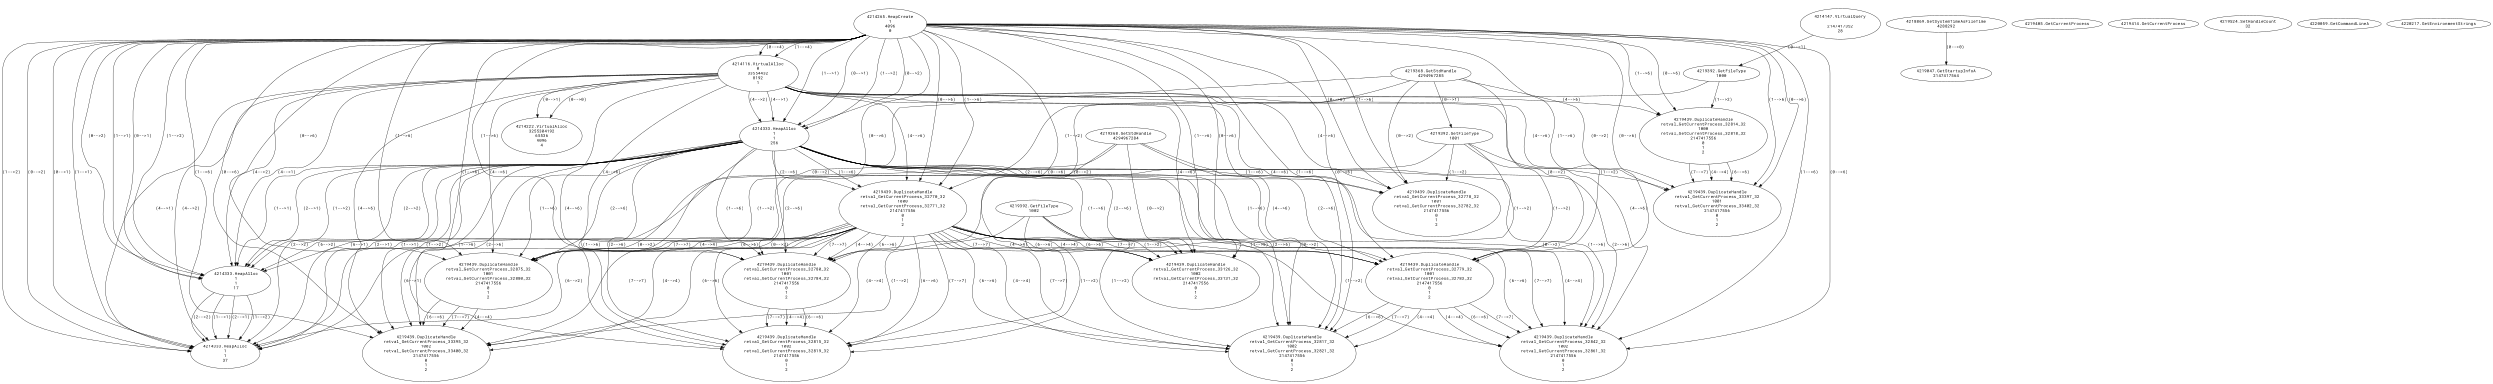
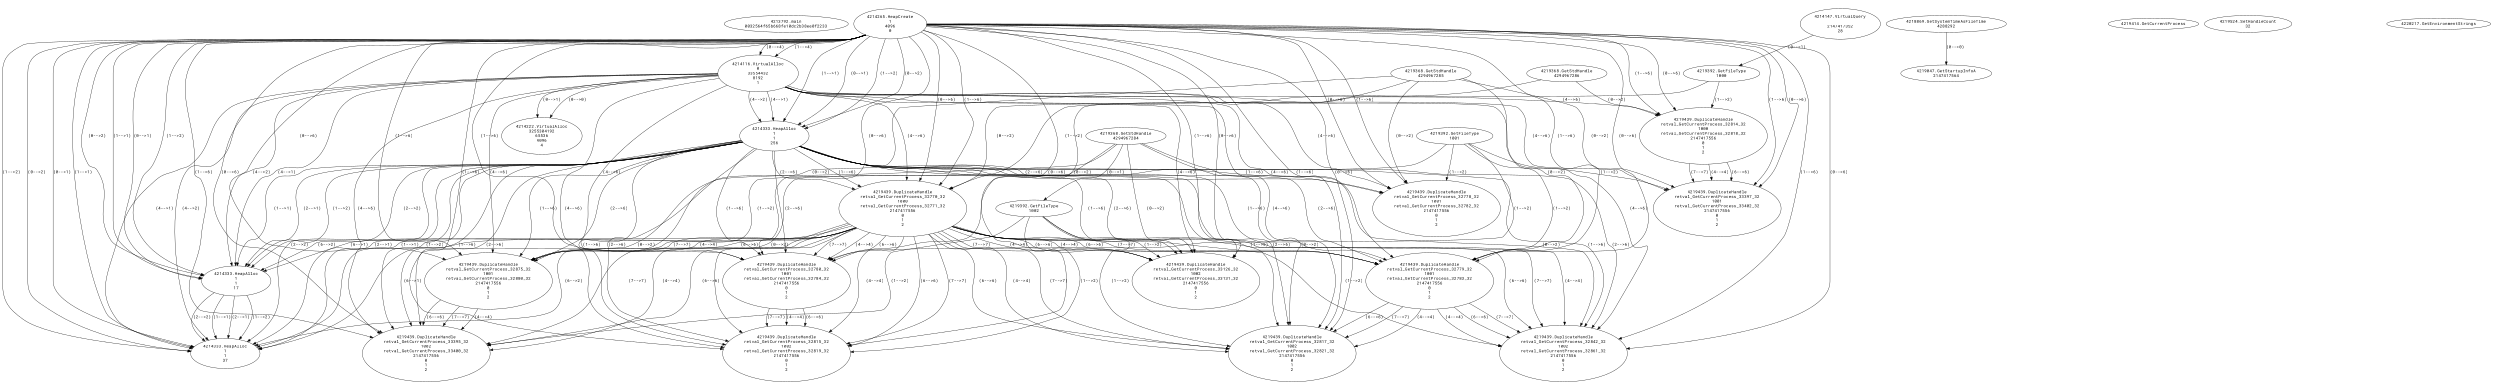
none -> (786, 24)
(2057, 24) -> none
(2339, 24) -> none
none -> (1567, 73)
(1441, 100) -> none
none -> (1104, 173)
